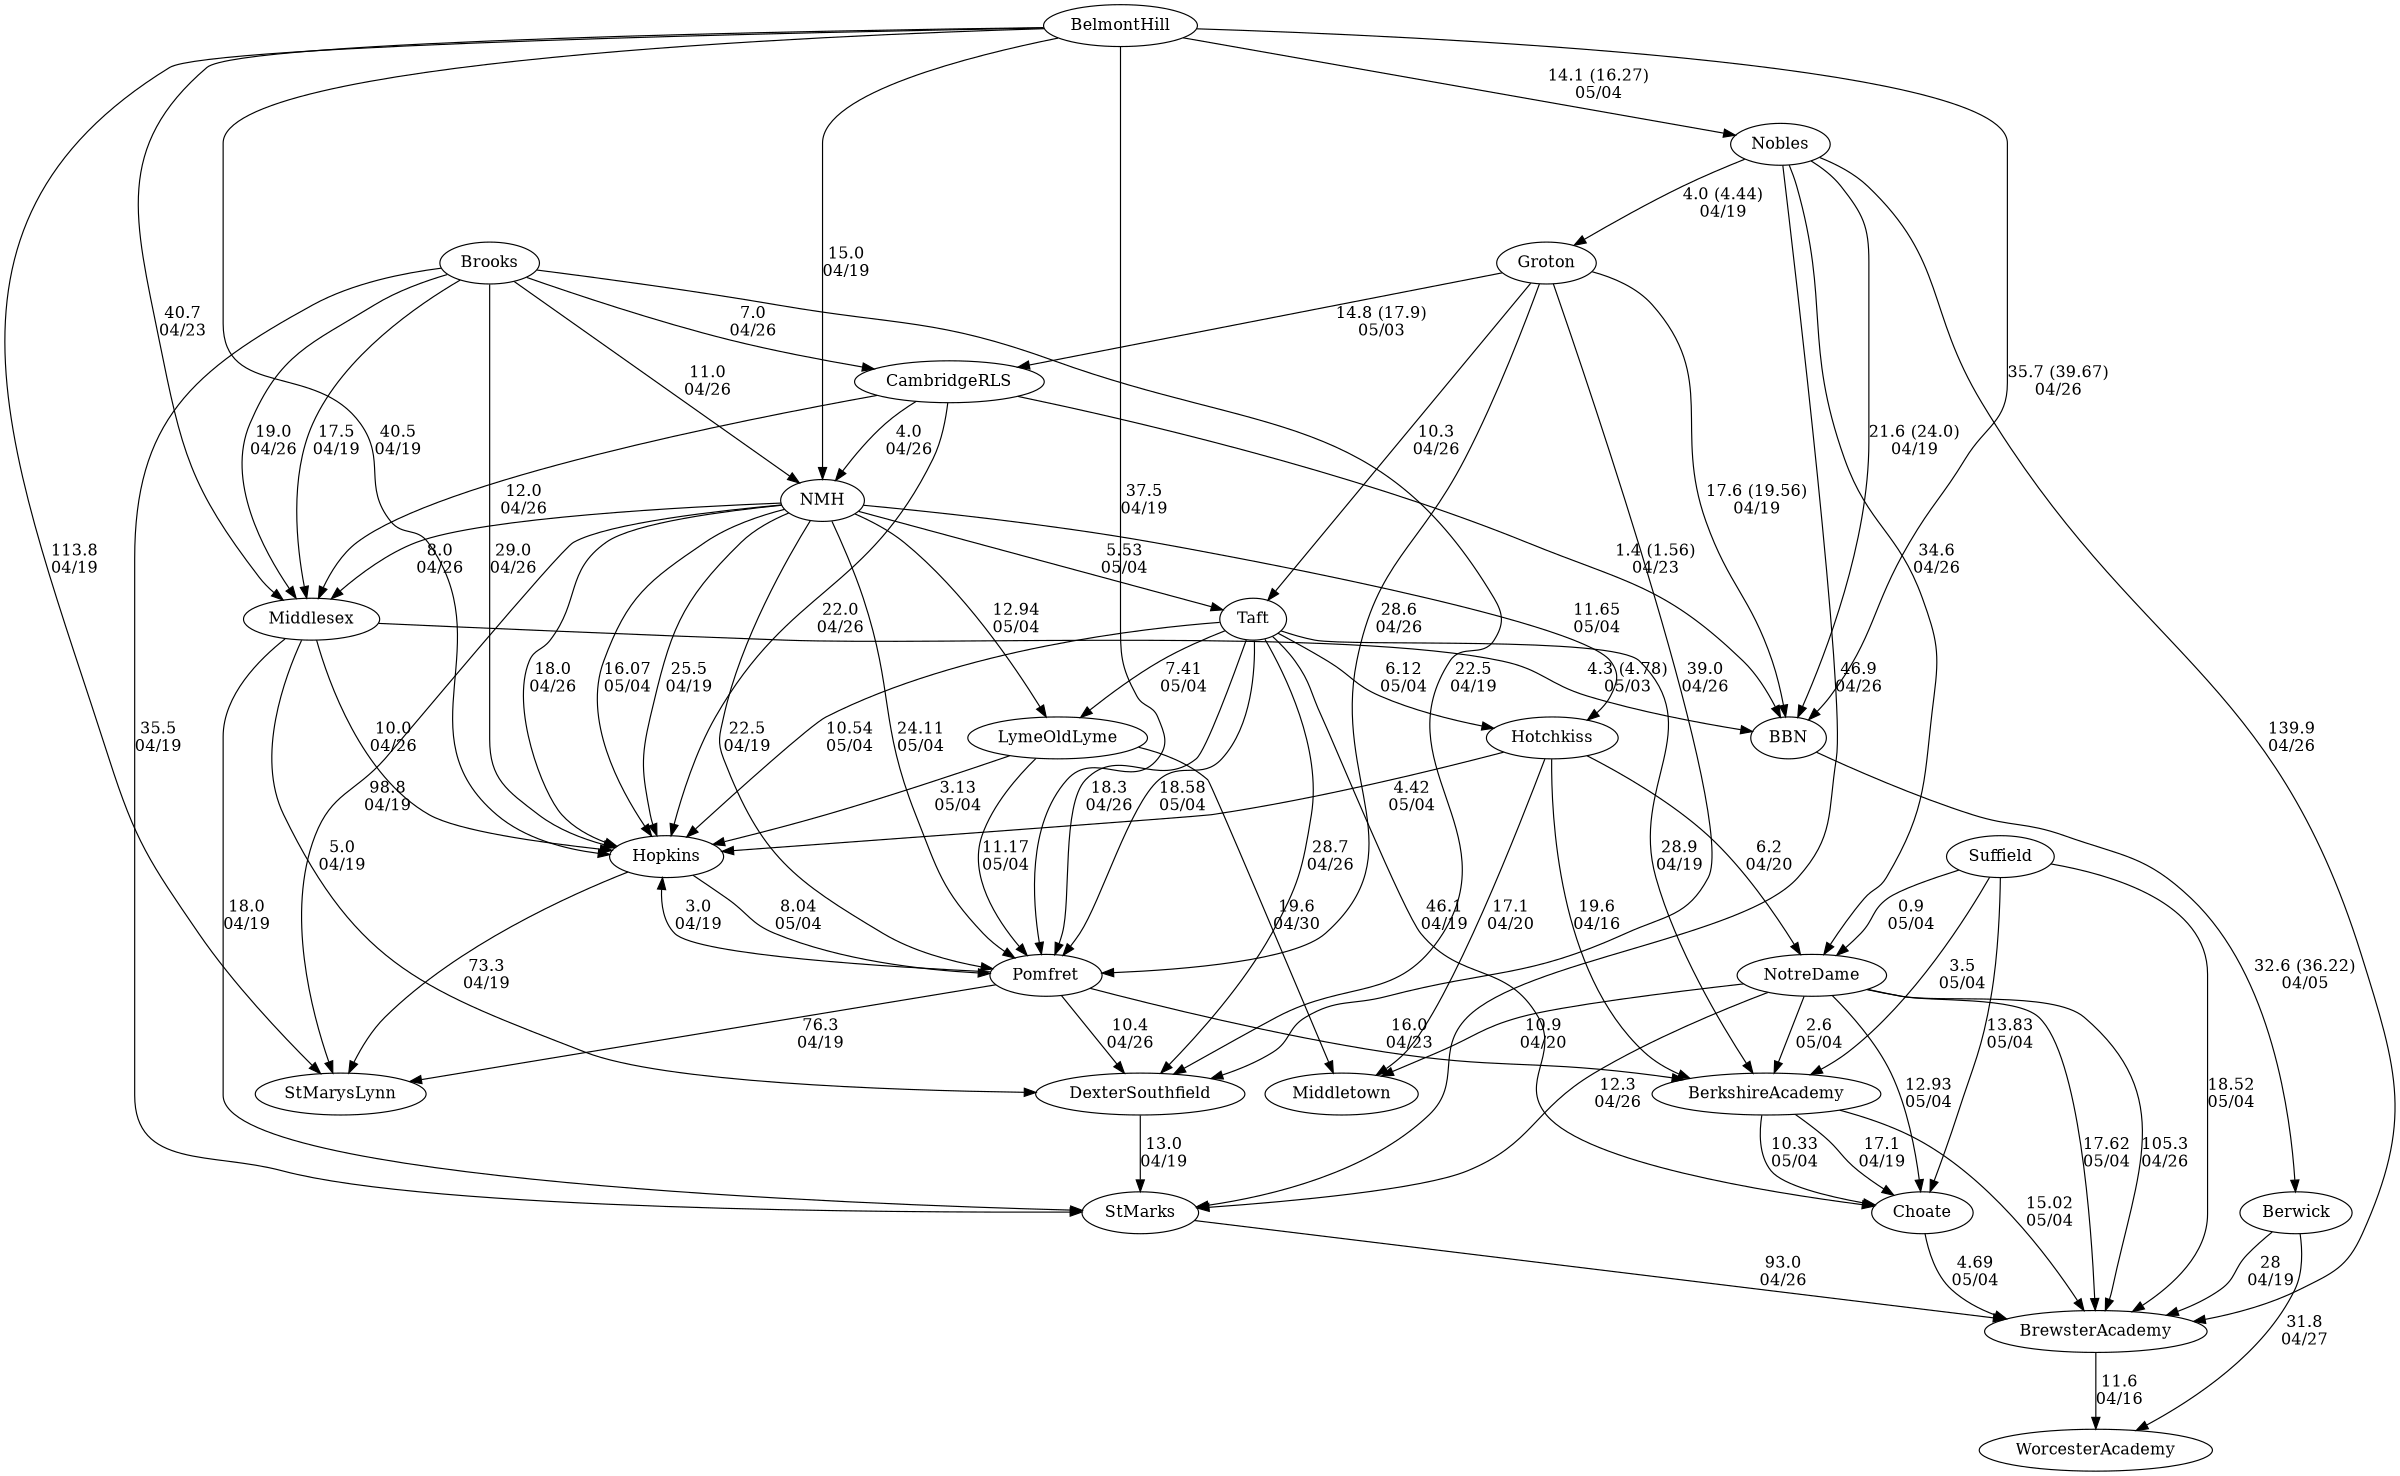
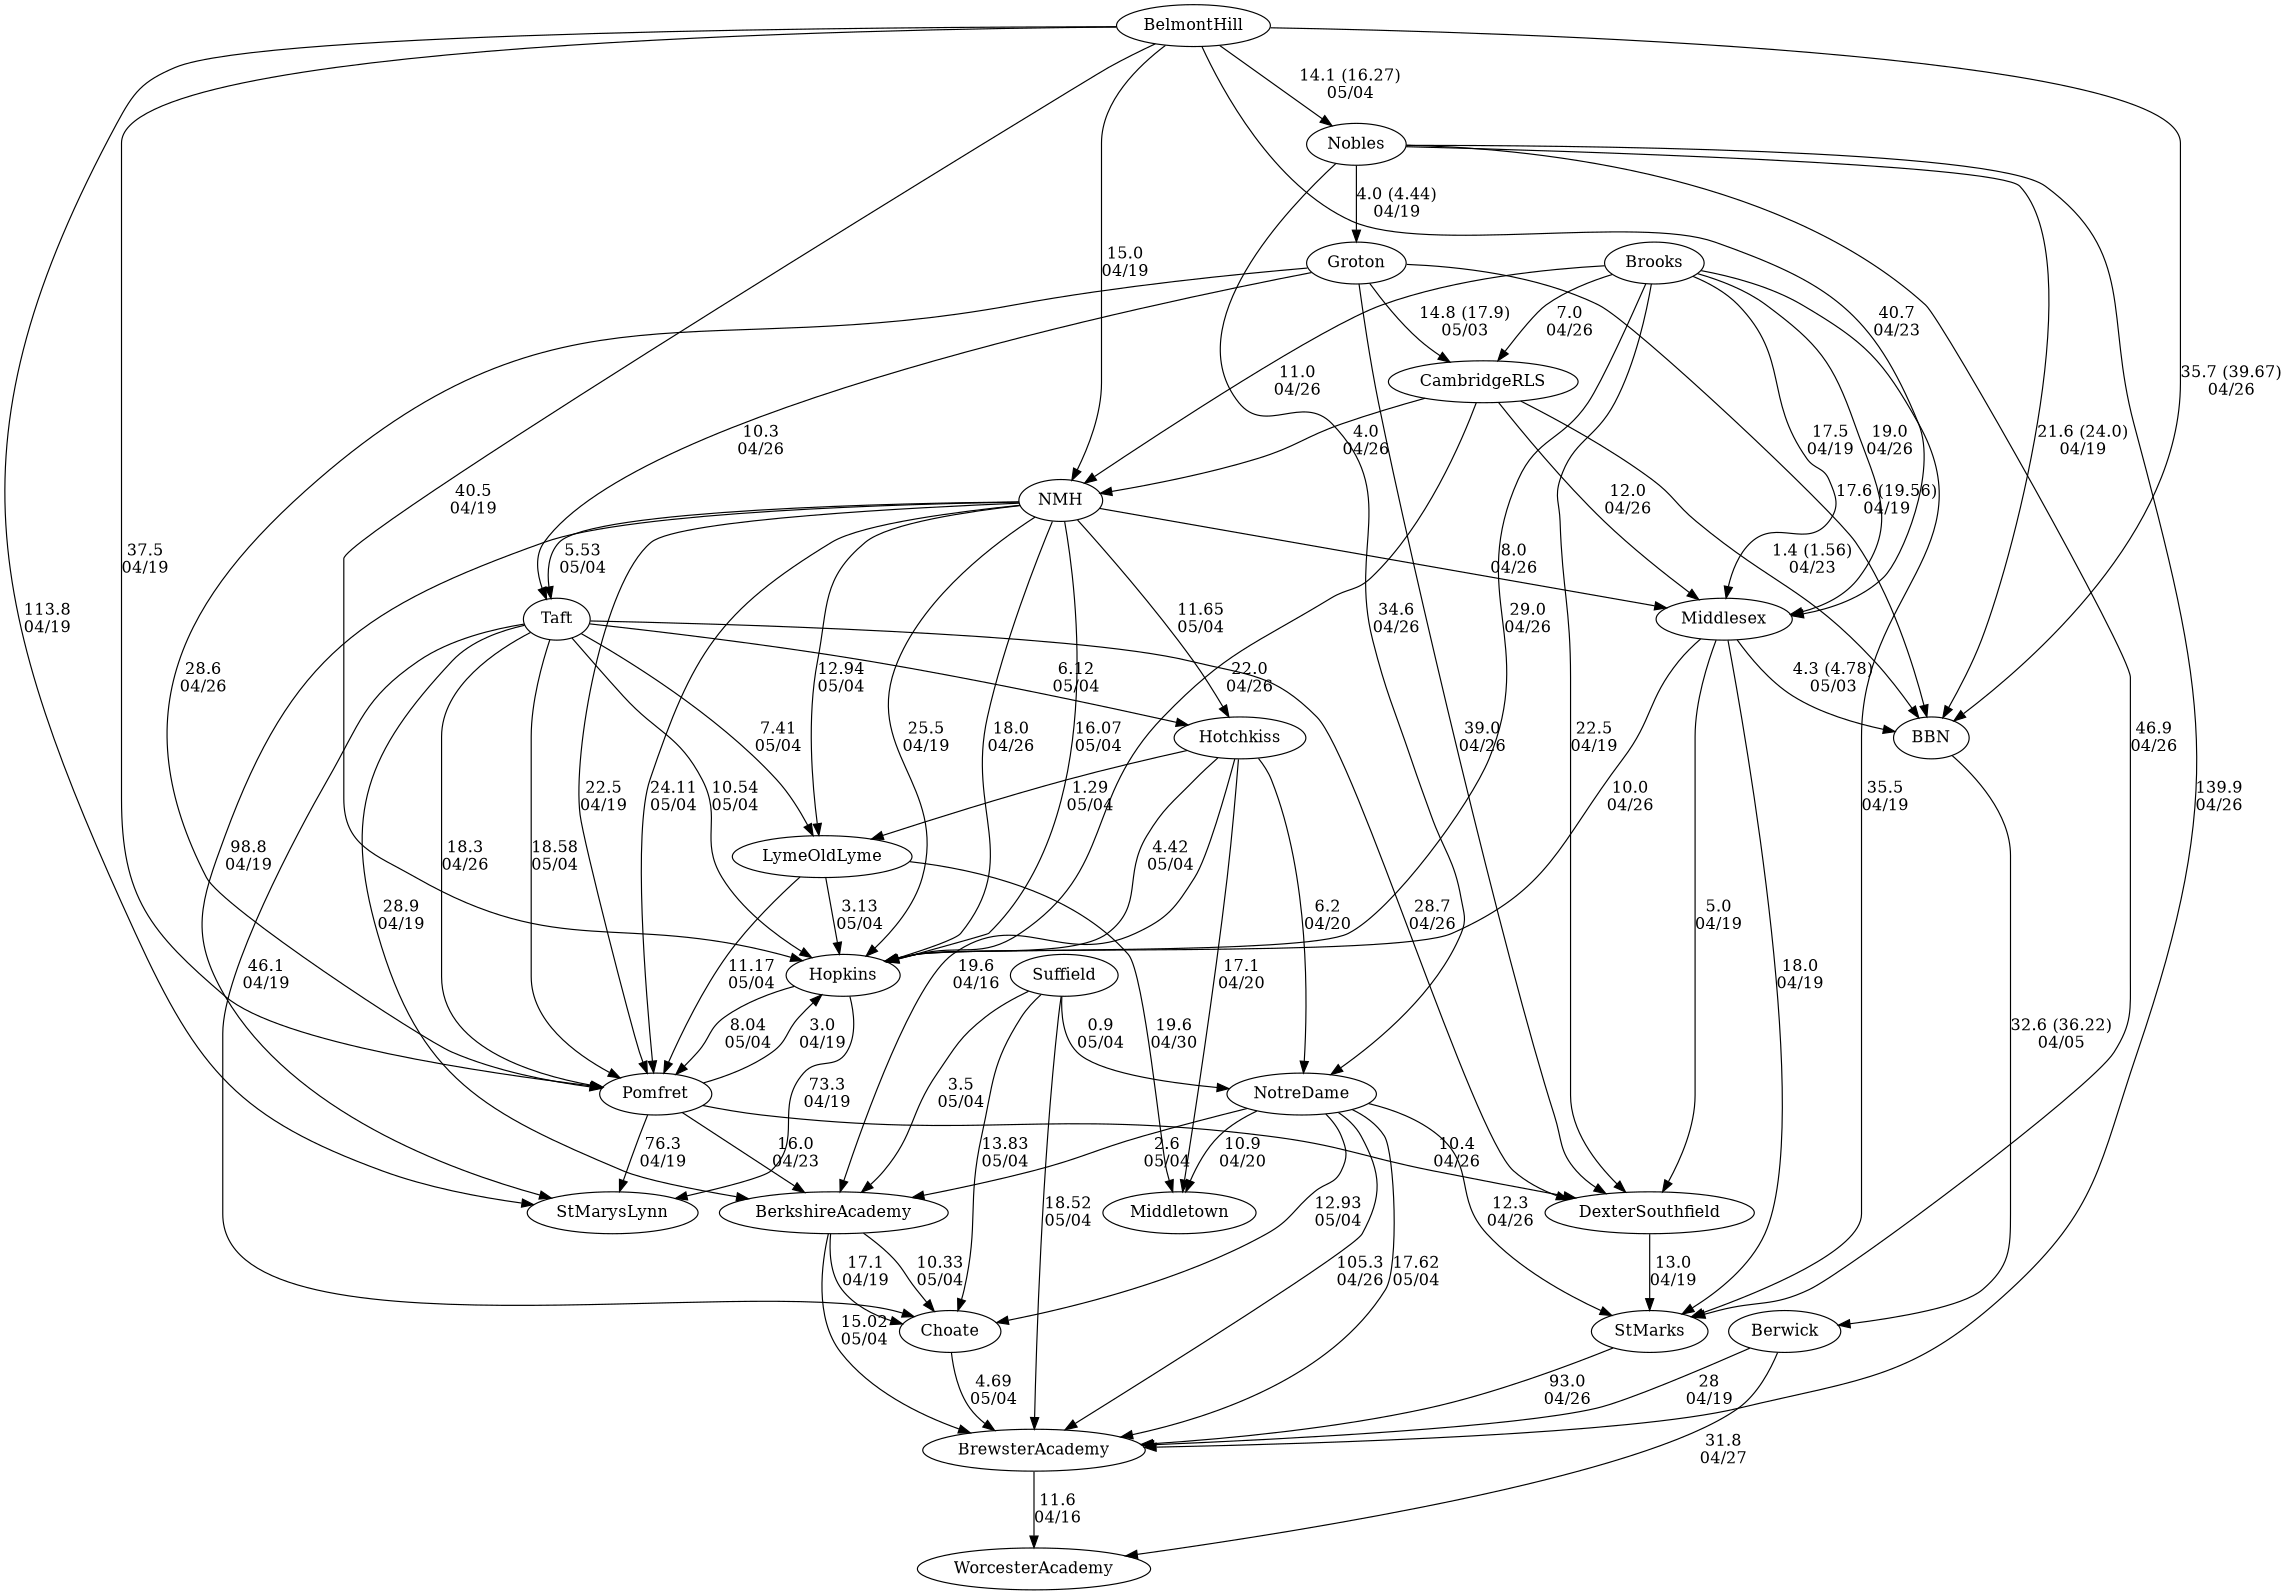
none -> (1034, 789)
